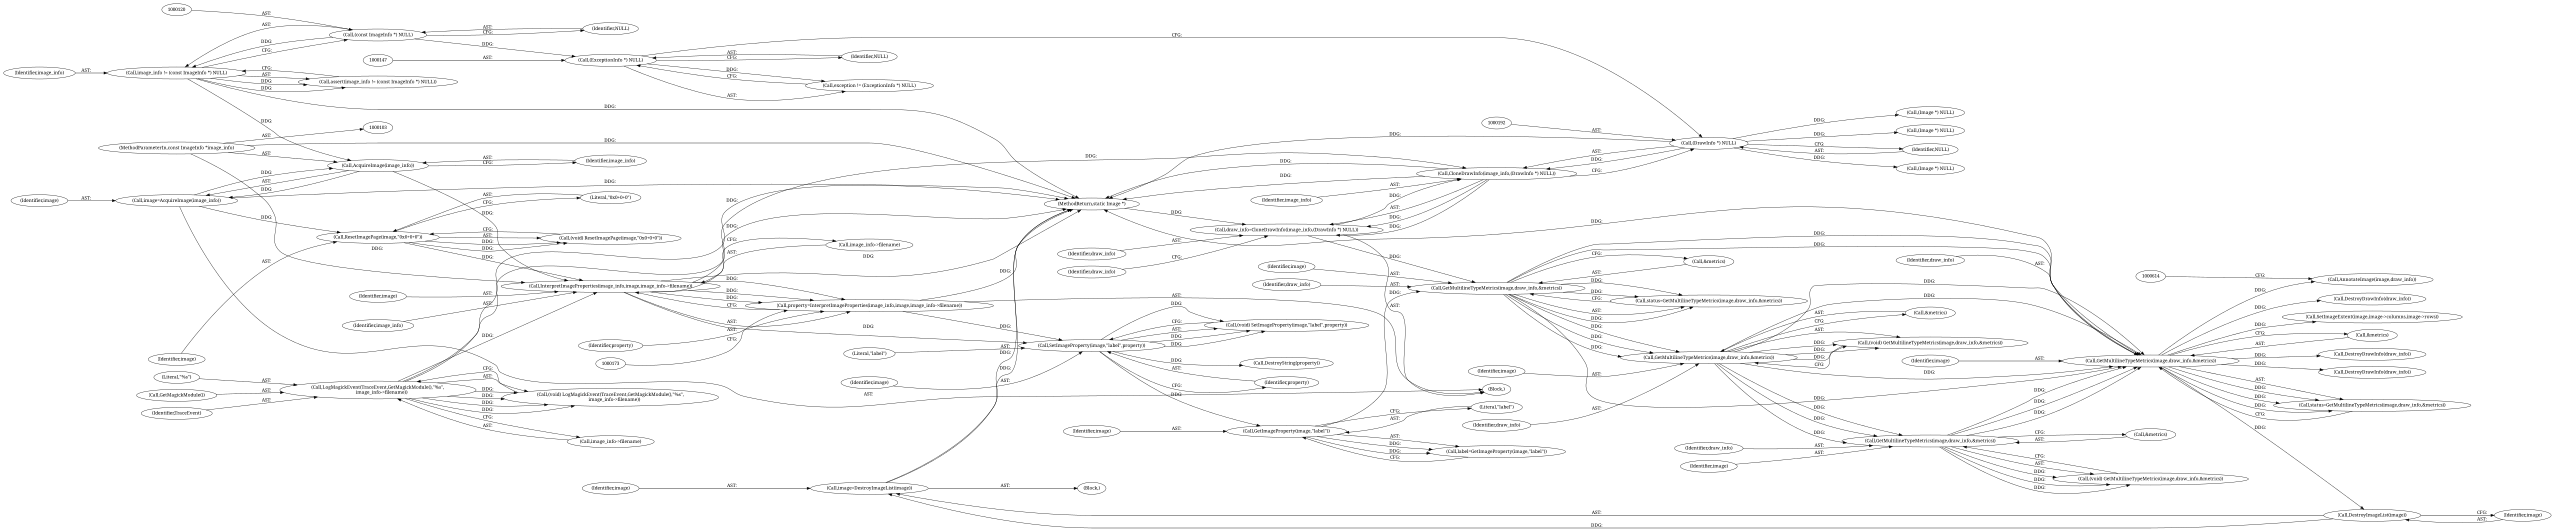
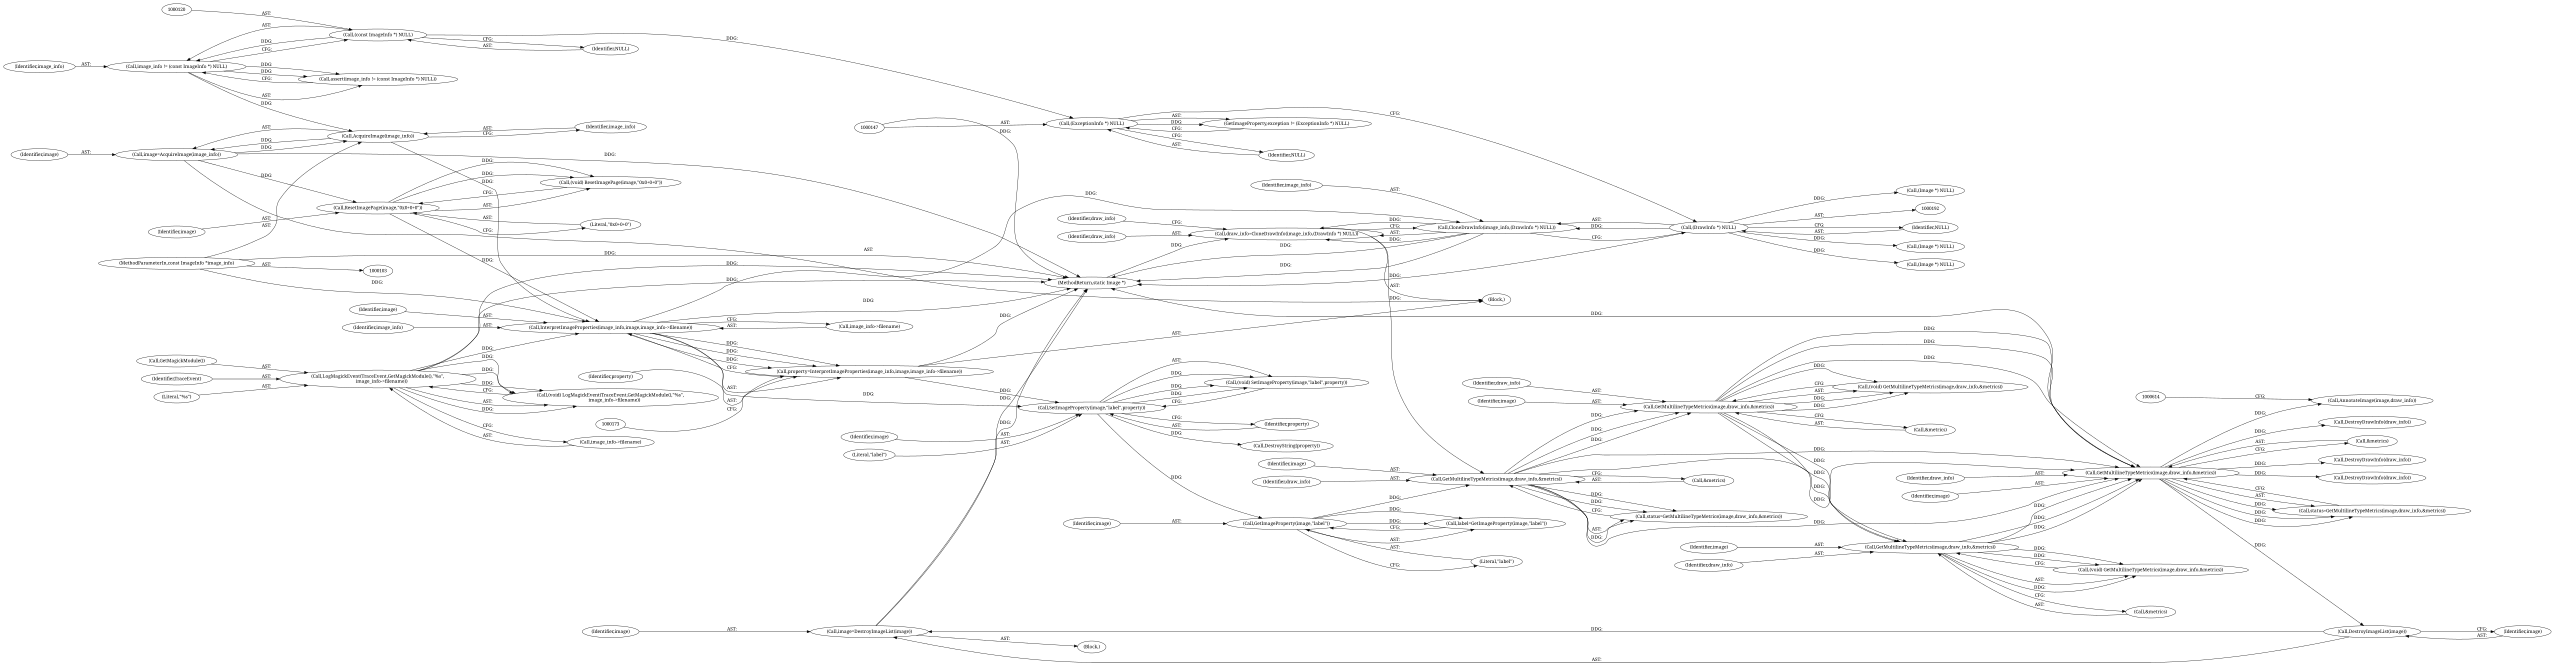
(869, 86) -> (1287, 124)
(647, 109) -> (1017, 154)
(1592, 132) -> (1828, 217)
(1396, 196) -> (1396, 226)
(2372, 317) -> none
